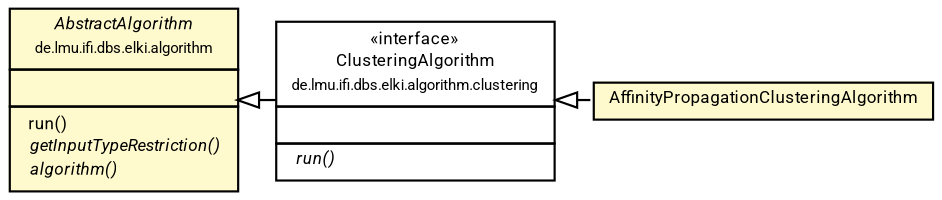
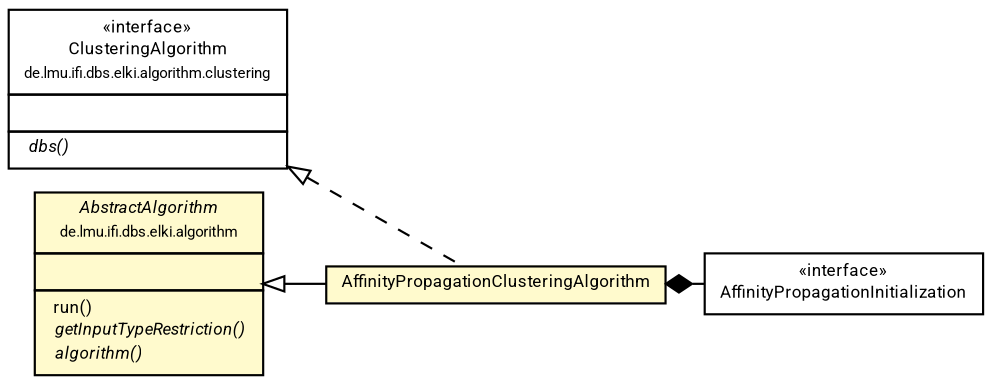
(268, 100) -> (306, 284)
(314, 159) -> (48, 147)
none -> (844, 284)
